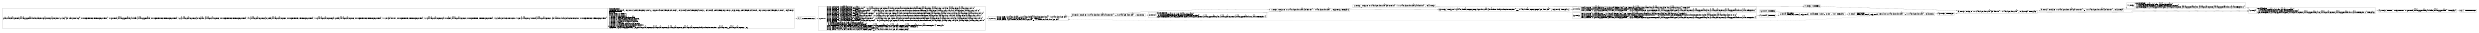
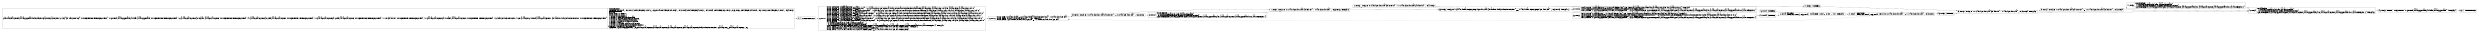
(1950, 14) -> (1950, 14)
